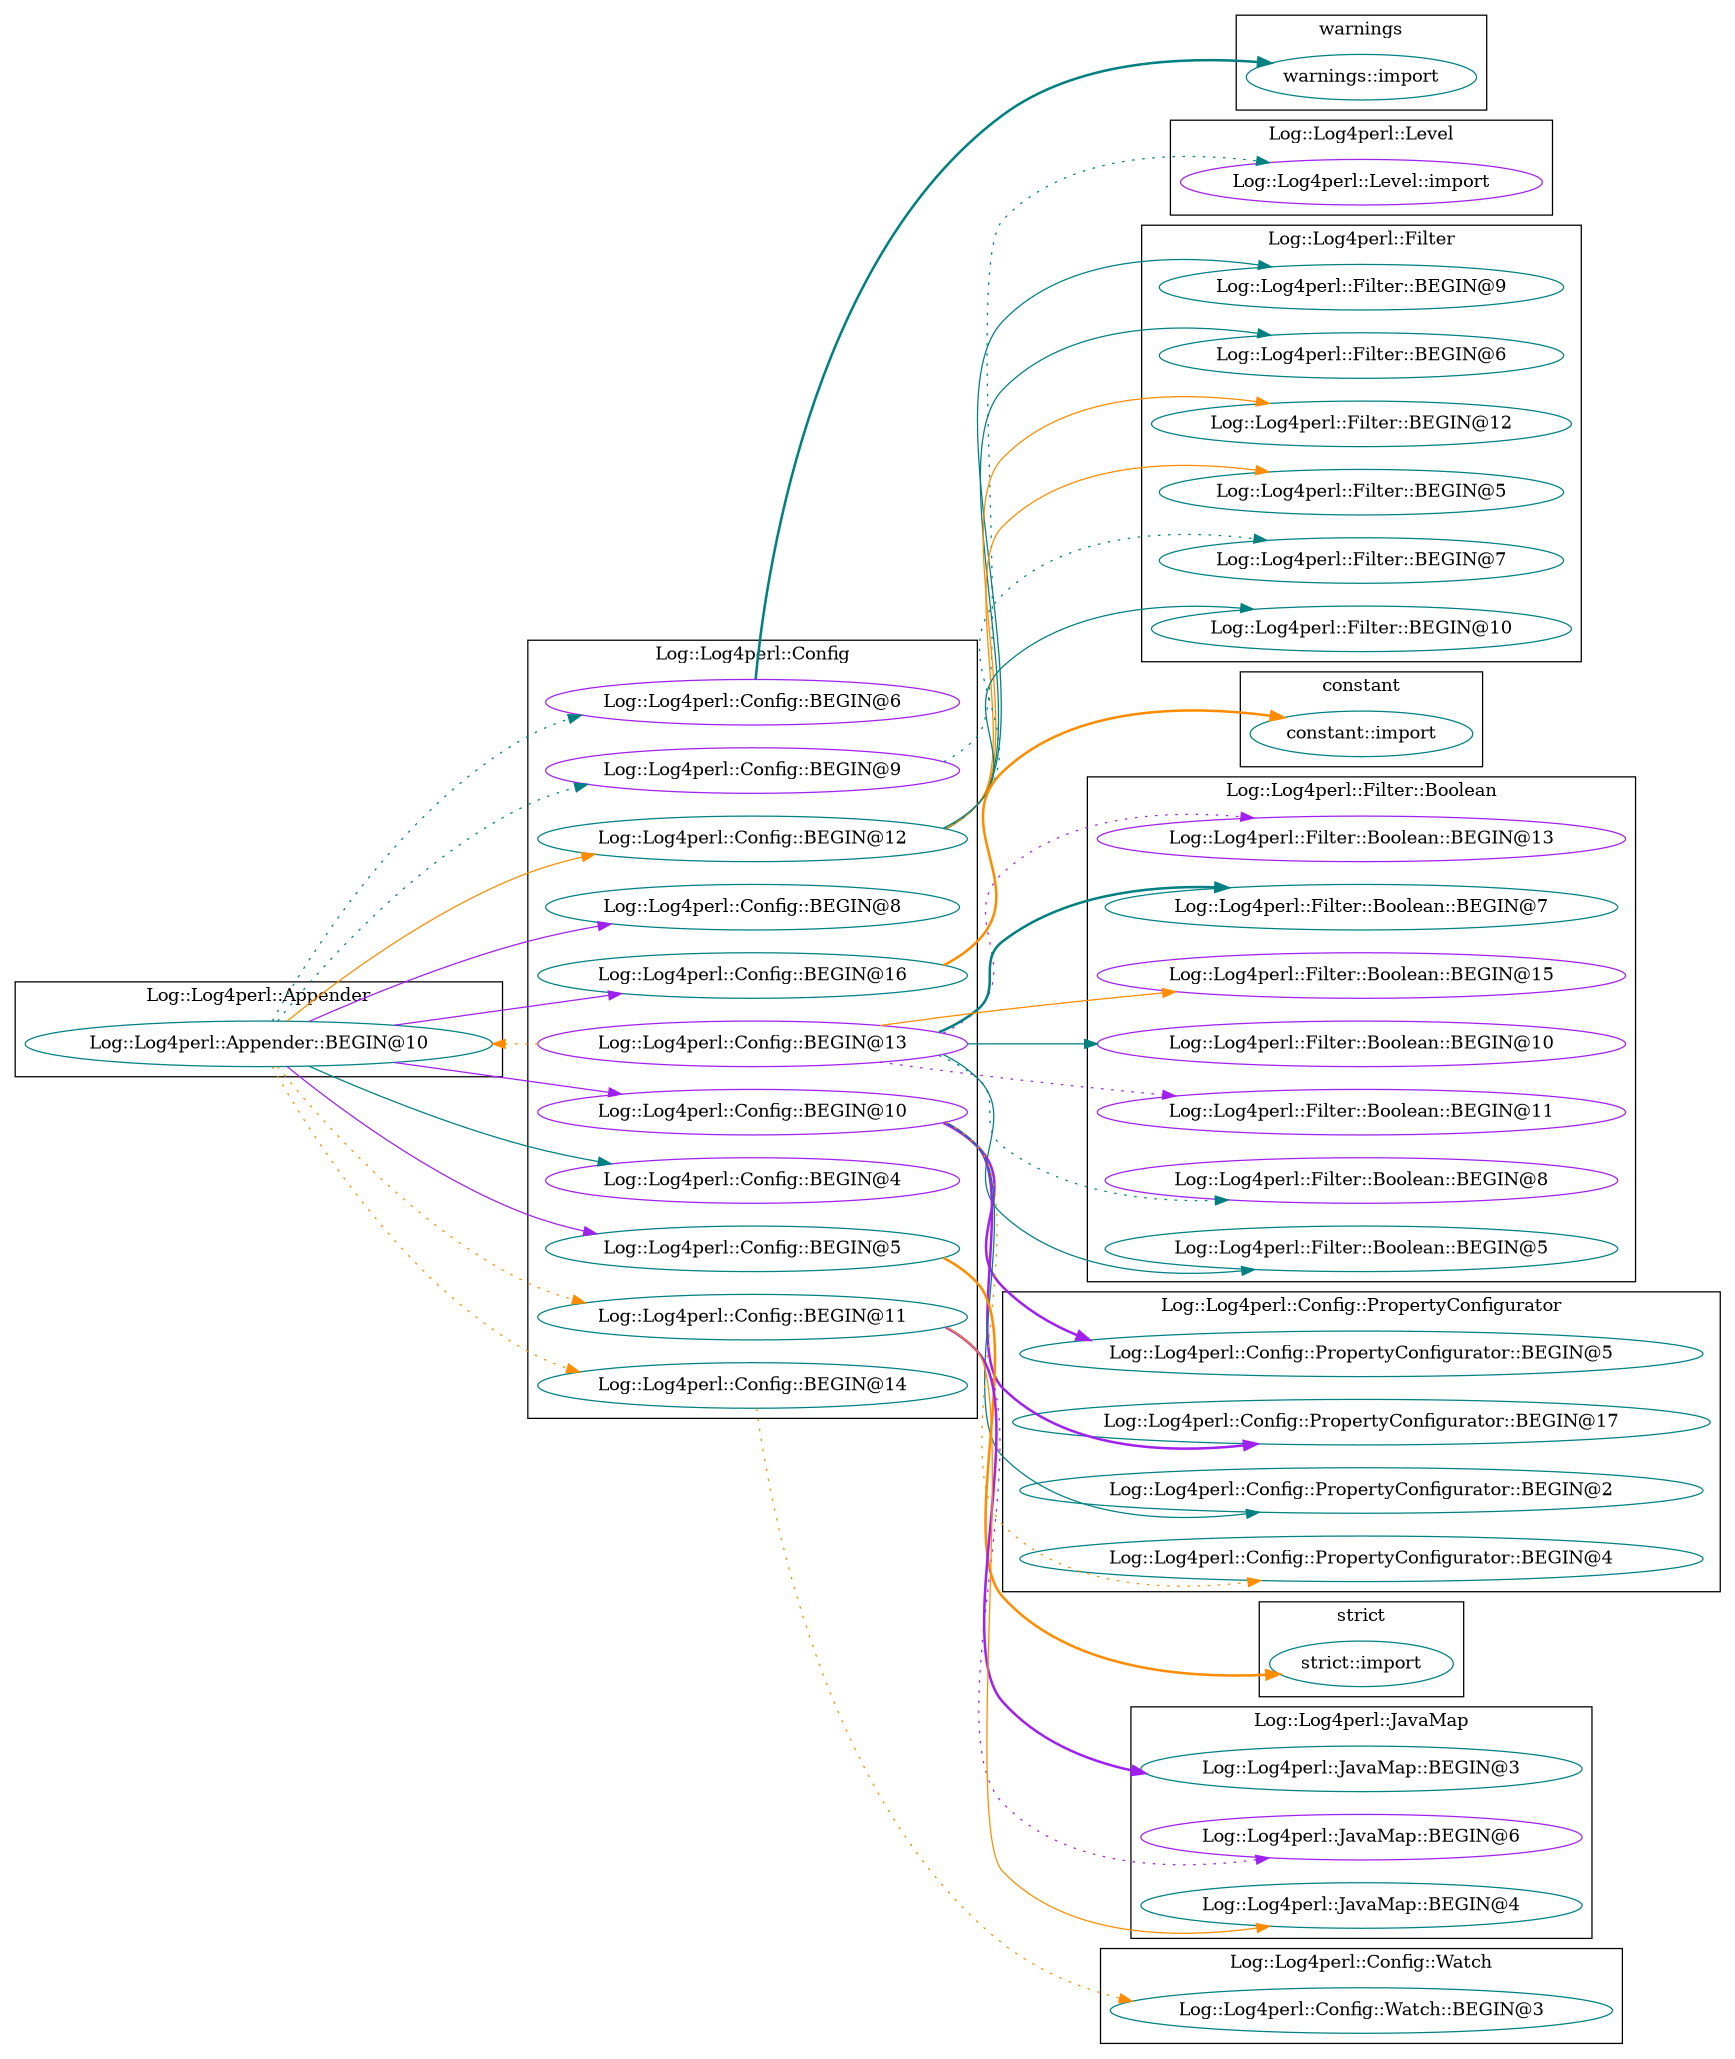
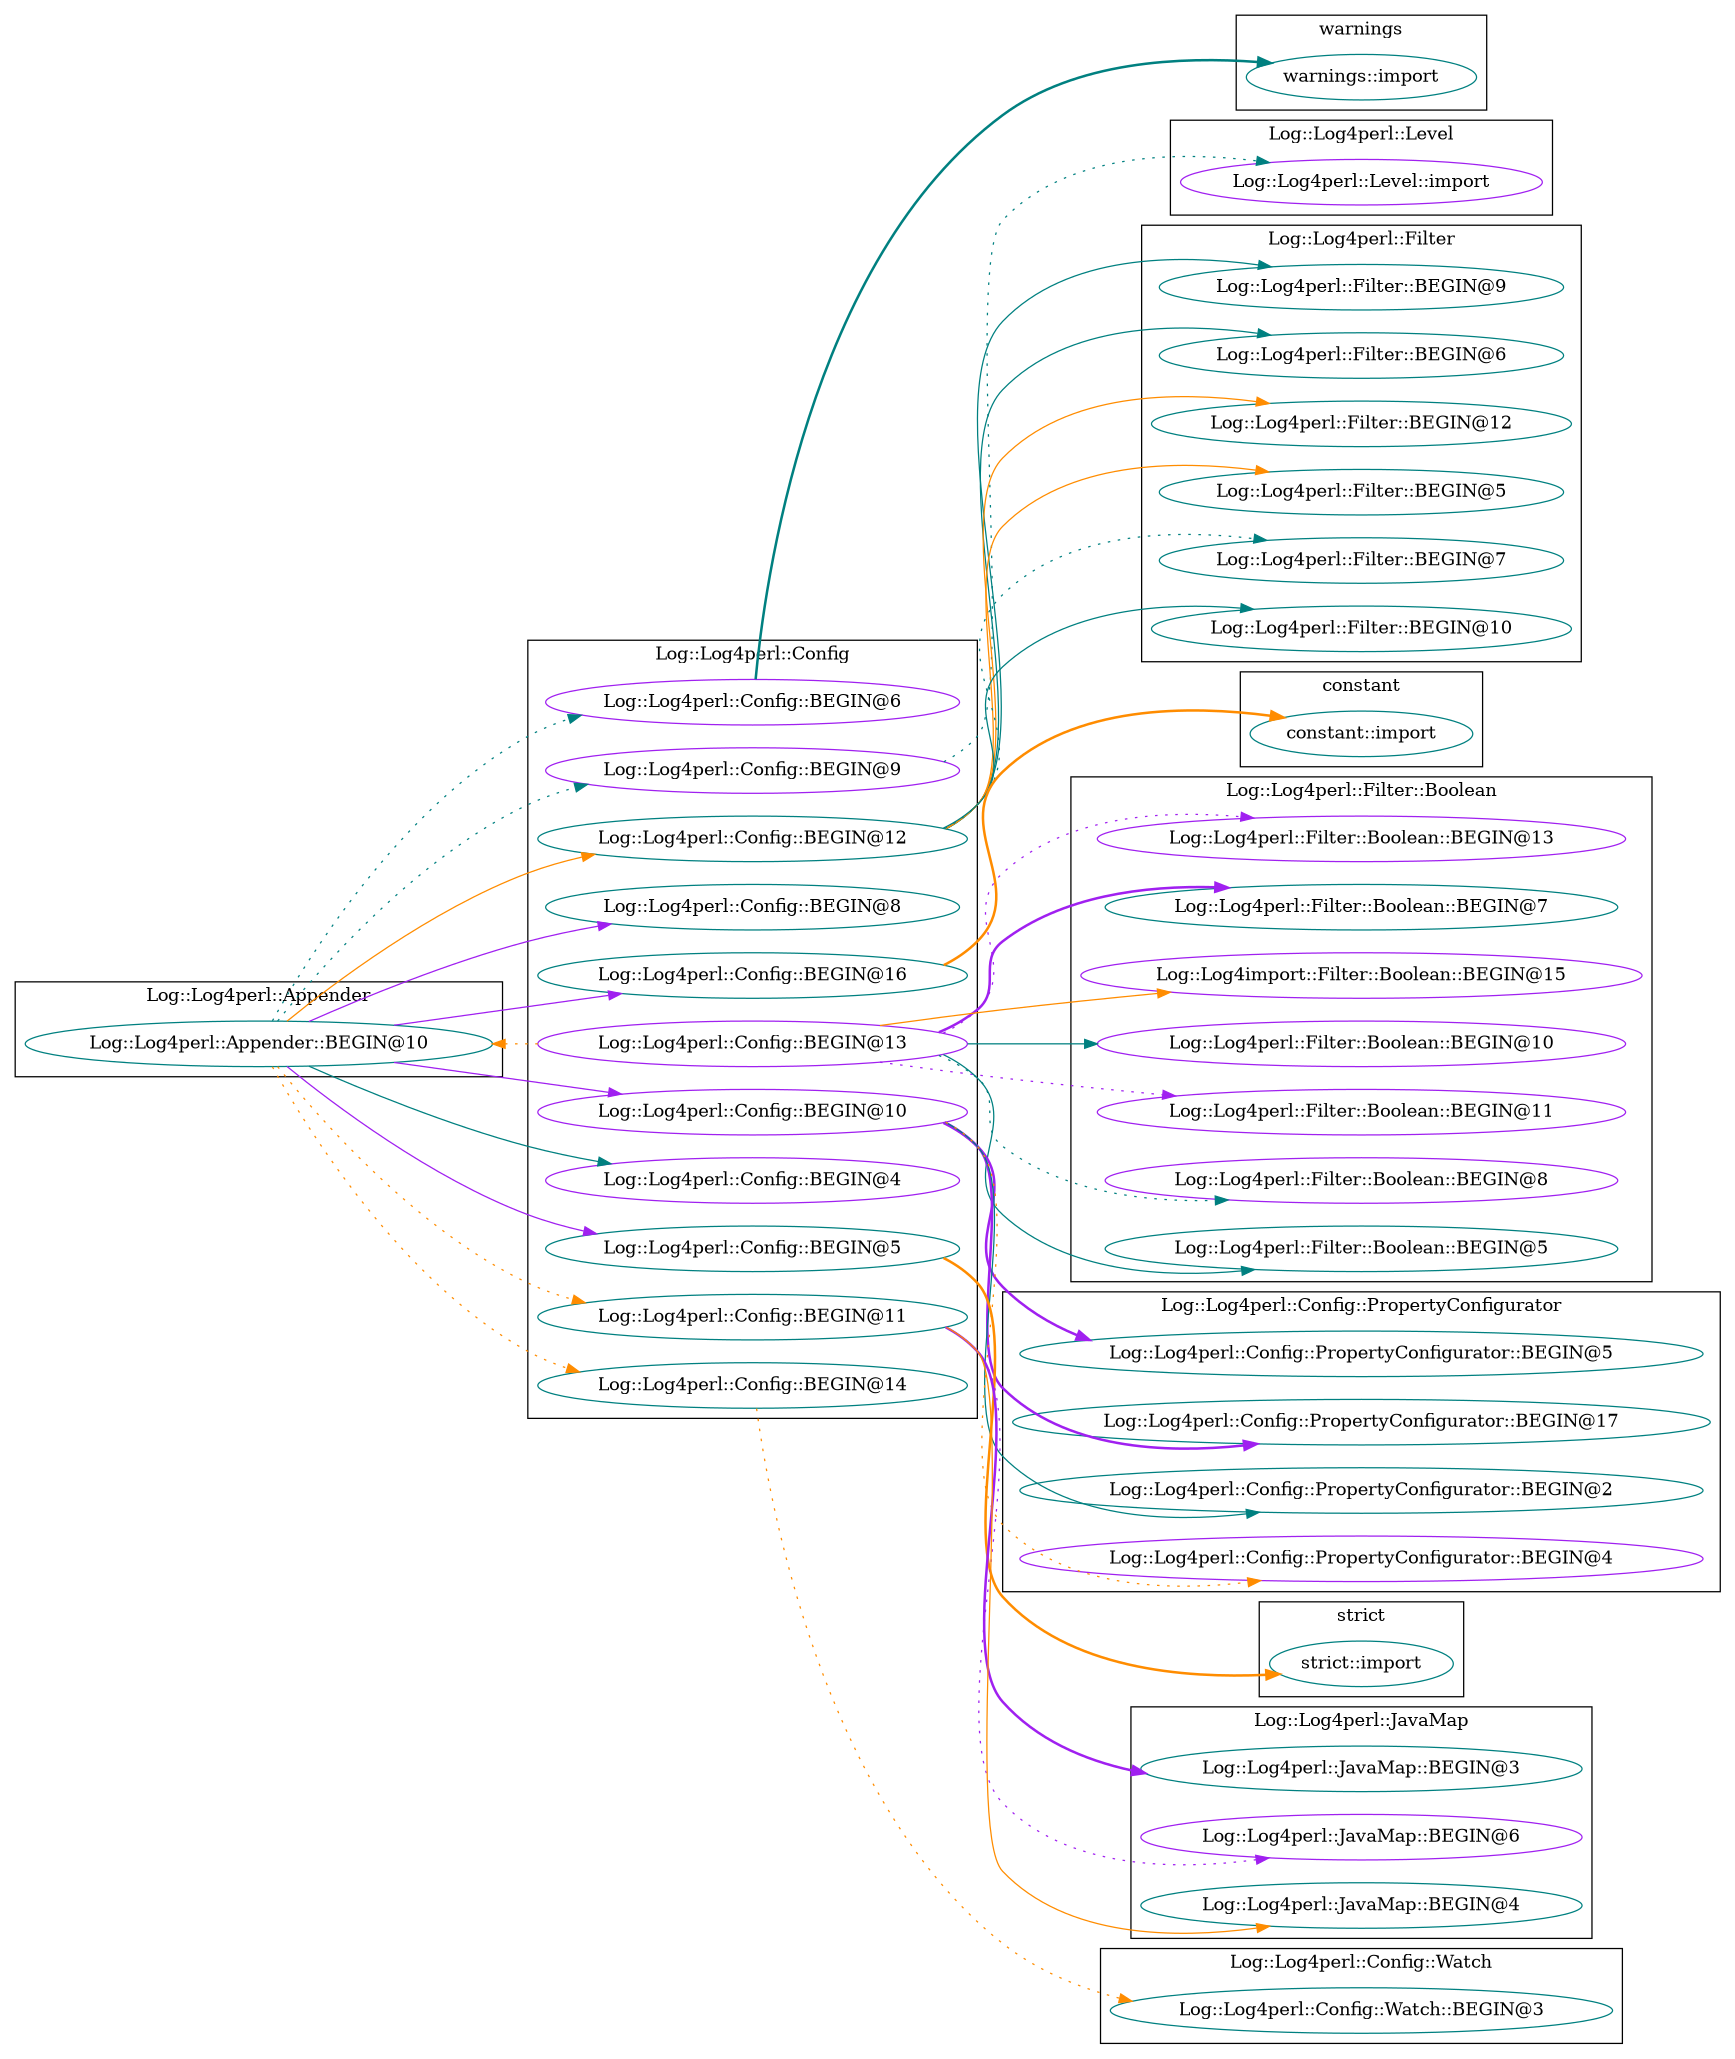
(1047, 915) -> (1047, 915)
(1361, 976) -> (1361, 976)
(1361, 1559) -> (1361, 1559)
